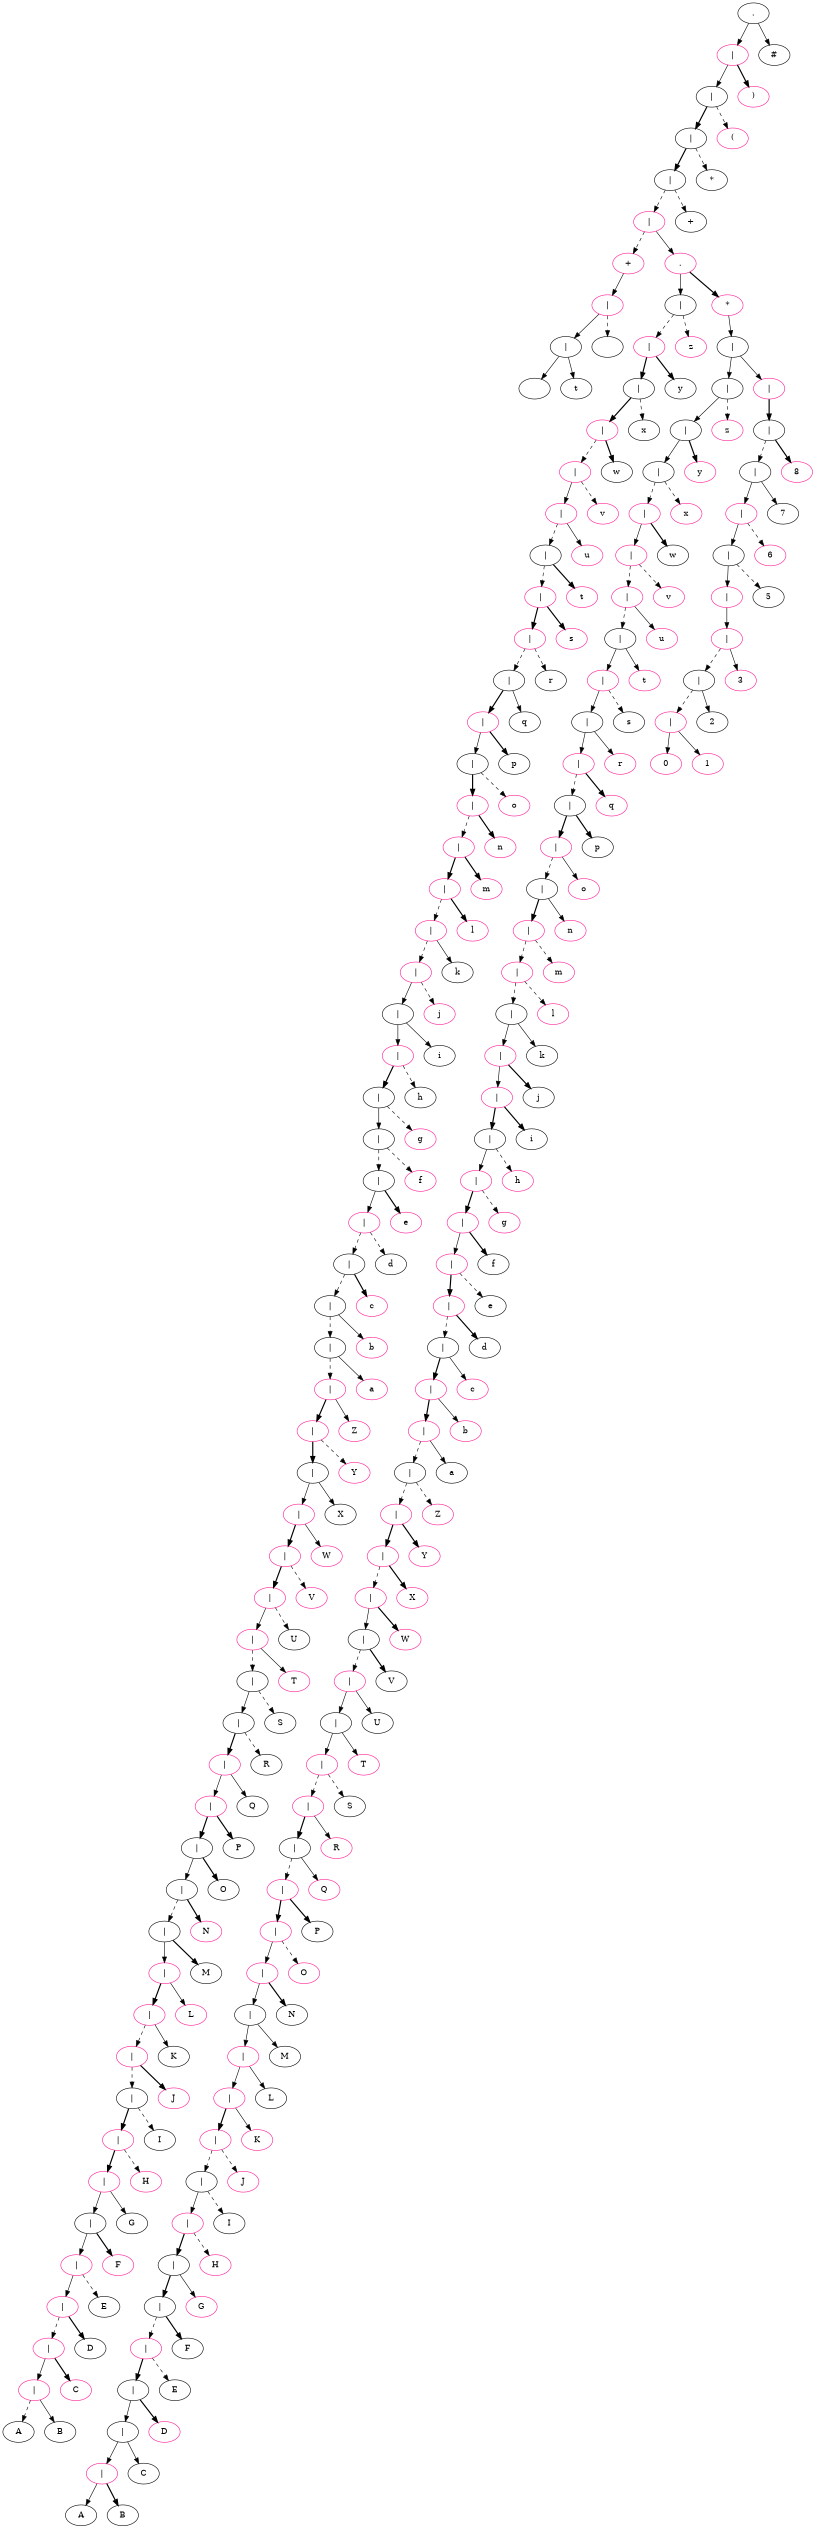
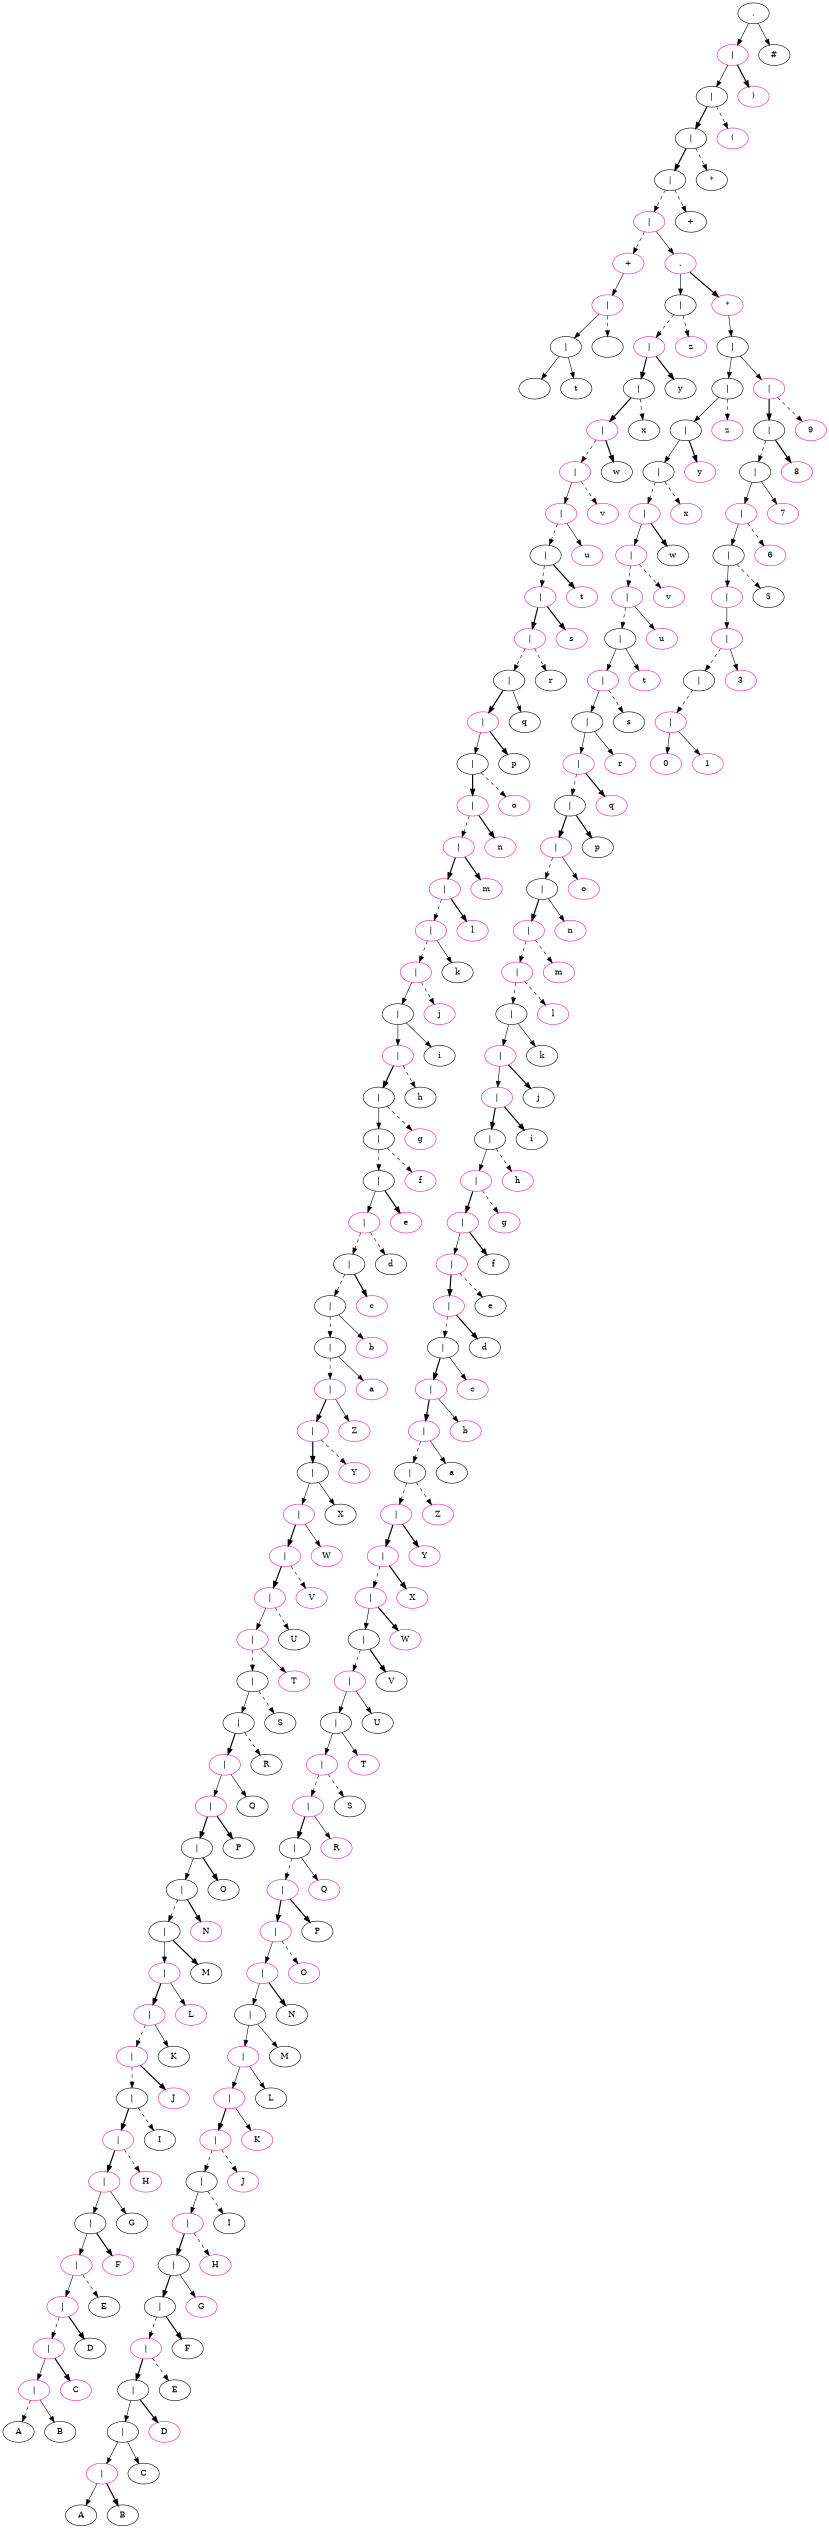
none -> (811, 430)
(783, 514) -> (783, 514)
(712, 722) -> none
